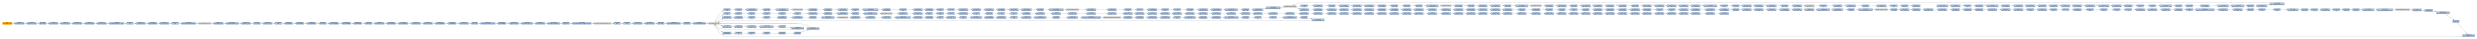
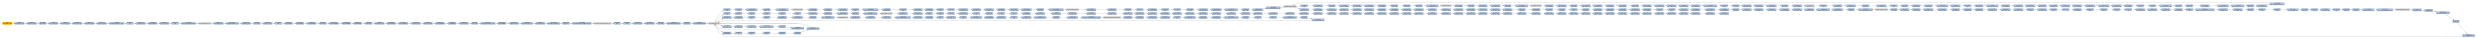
none -> (1929, 6)
